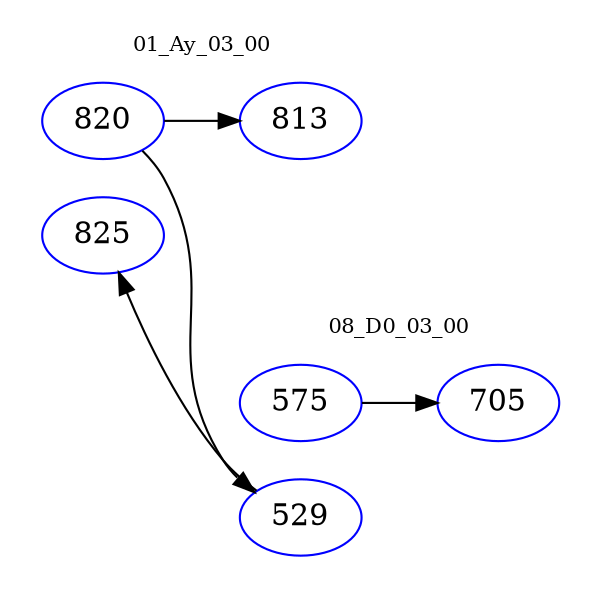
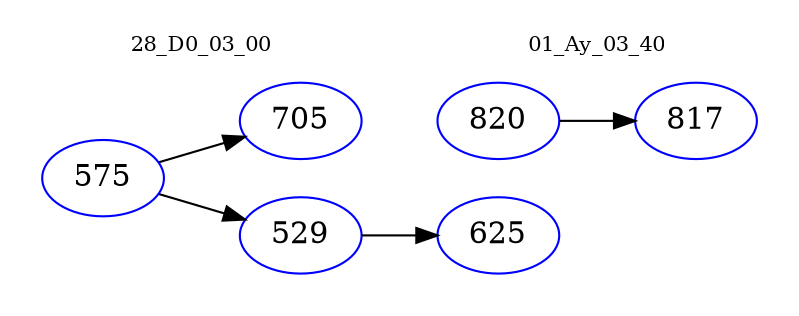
(202, 46) -> (597, 46)
(301, 121) -> (696, 121)
(103, 235) -> (498, 235)
(191, 314) -> (192, 204)
(400, 328) -> (202, 46)
